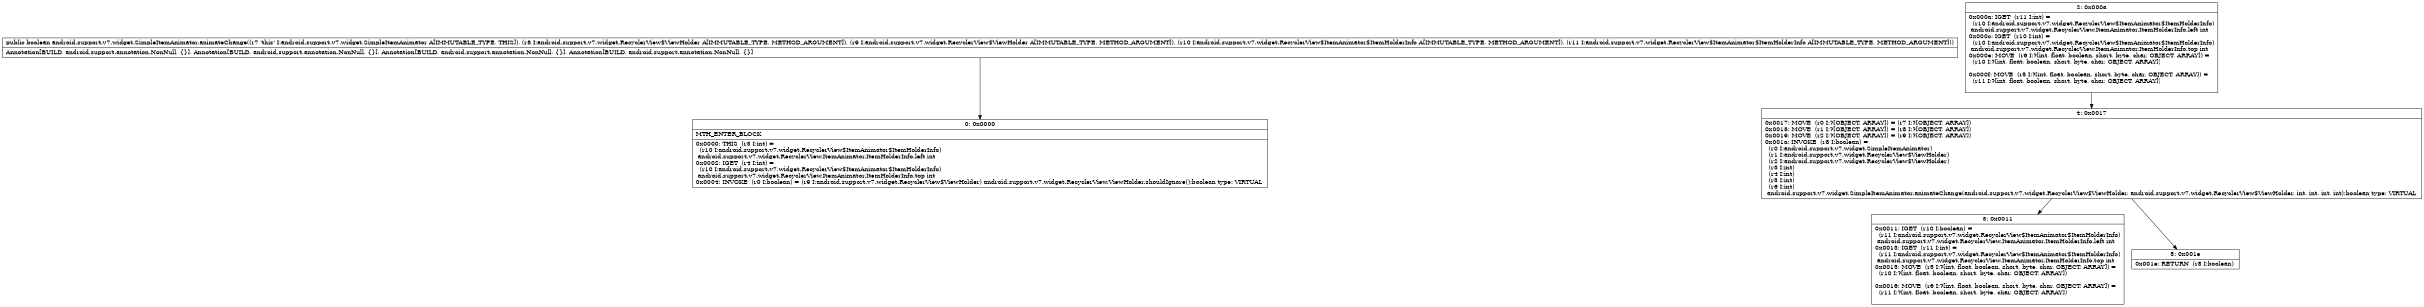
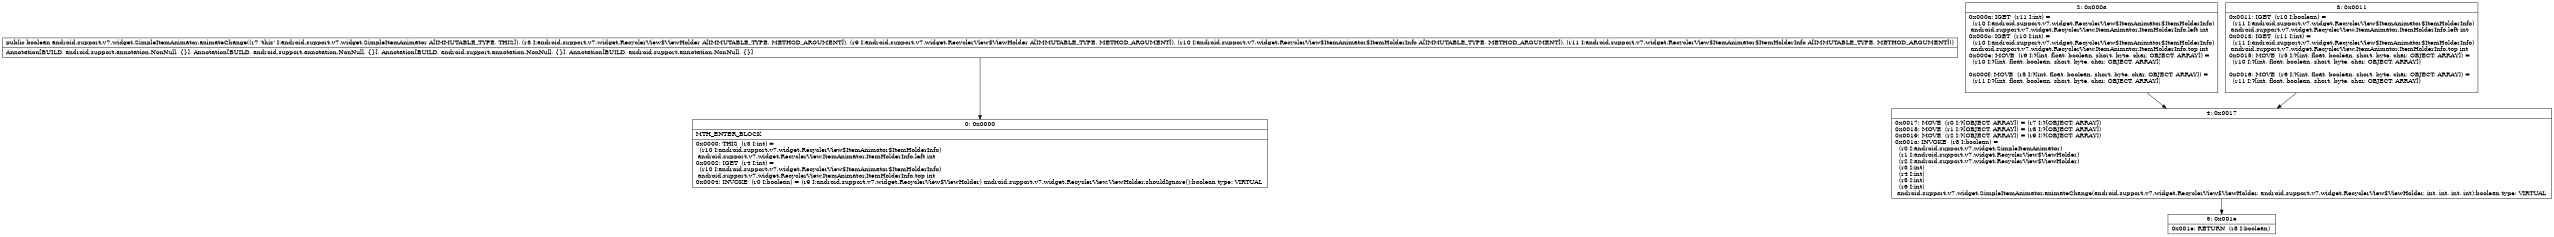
(2046, 205) -> (2288, 99)
